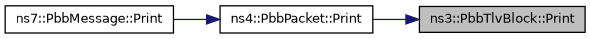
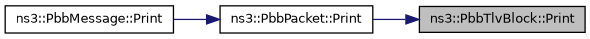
(89, 19) -> (89, 19)
(296, 19) -> (296, 19)
